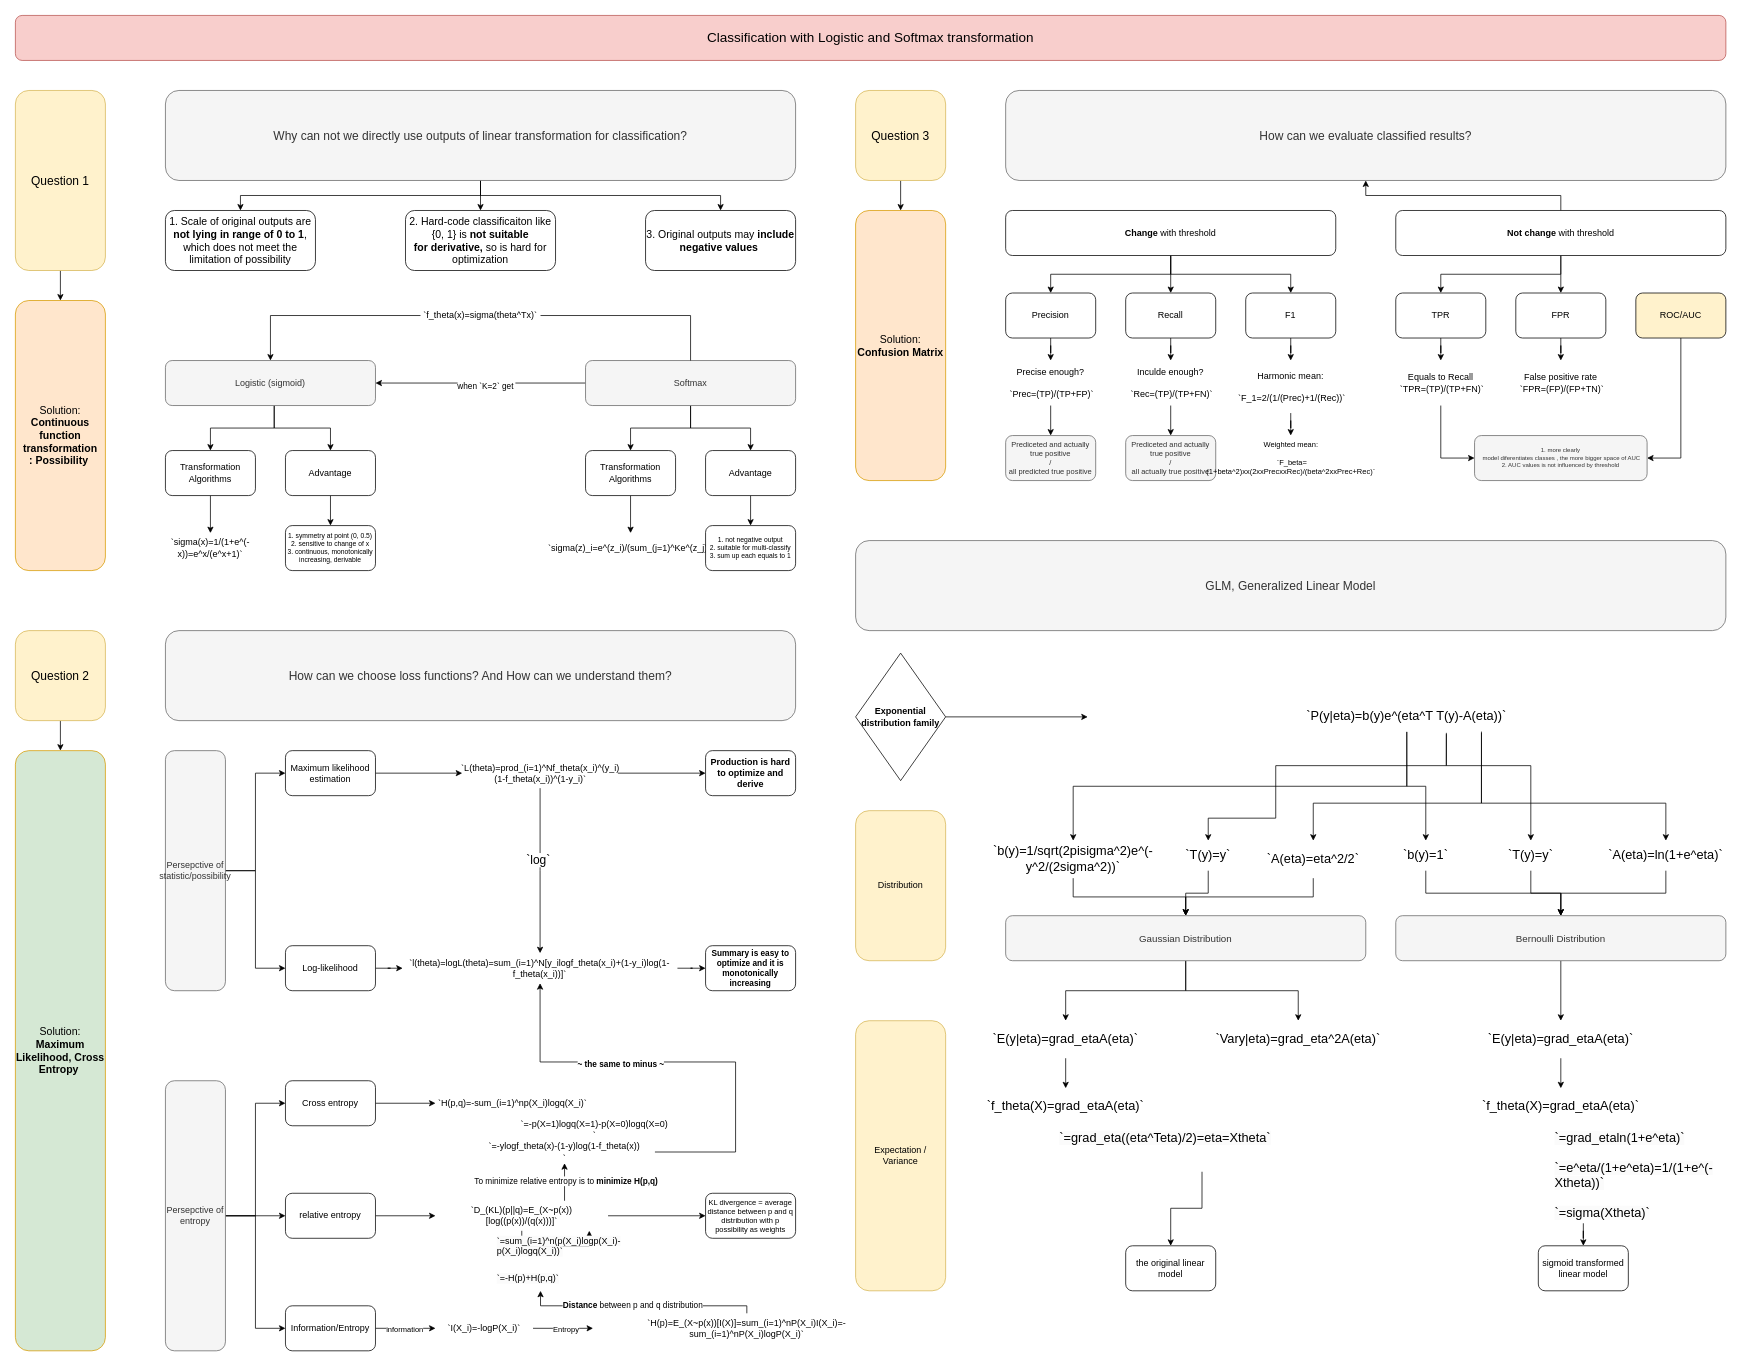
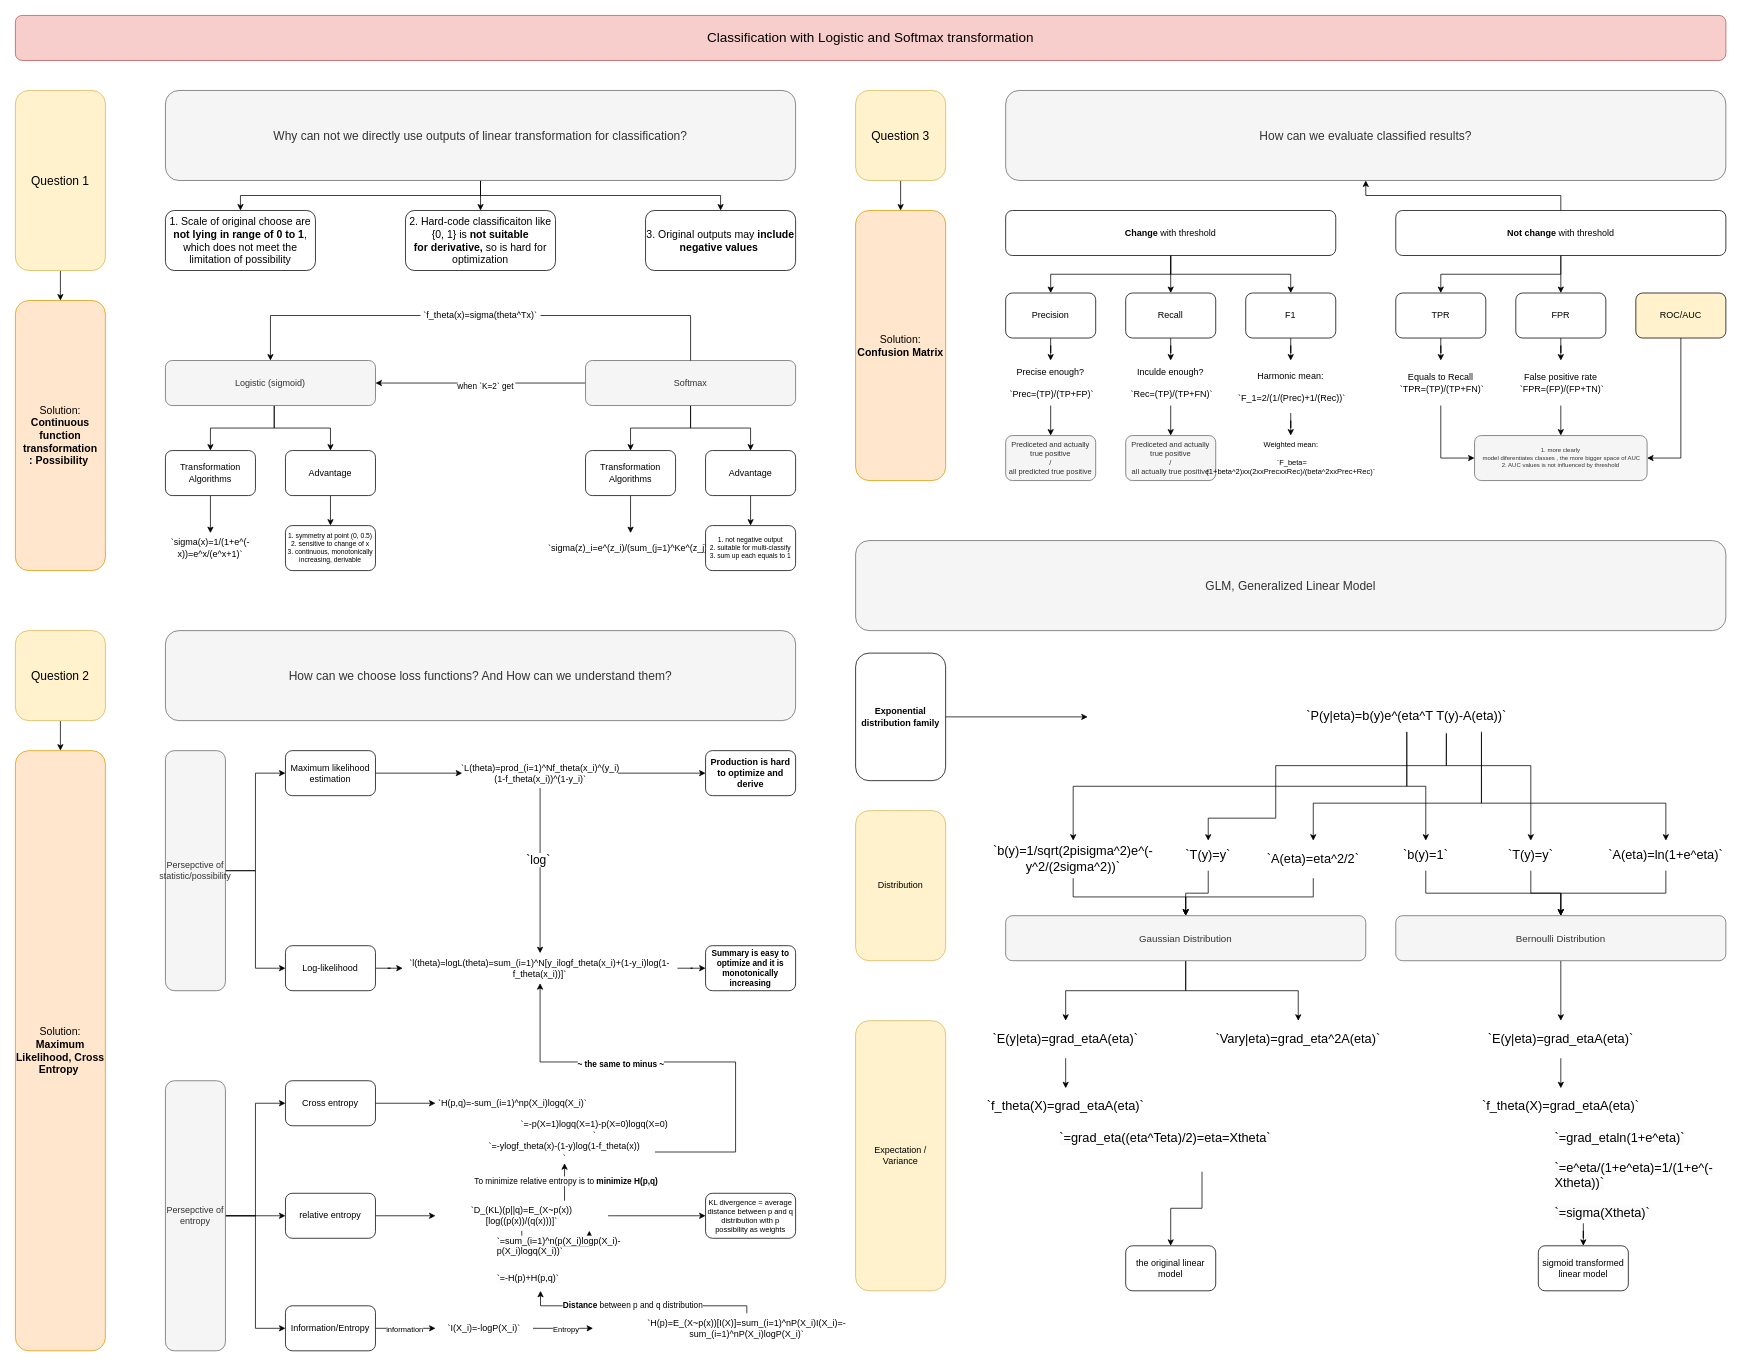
(240, 240) -> (240, 240)
none -> (1560, 417)
(900, 717) -> (900, 717)
(60, 1050) -> (60, 1050)
